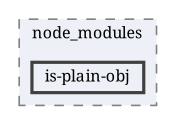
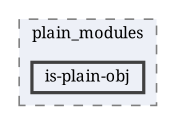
(88, 34) -> (88, 34)
